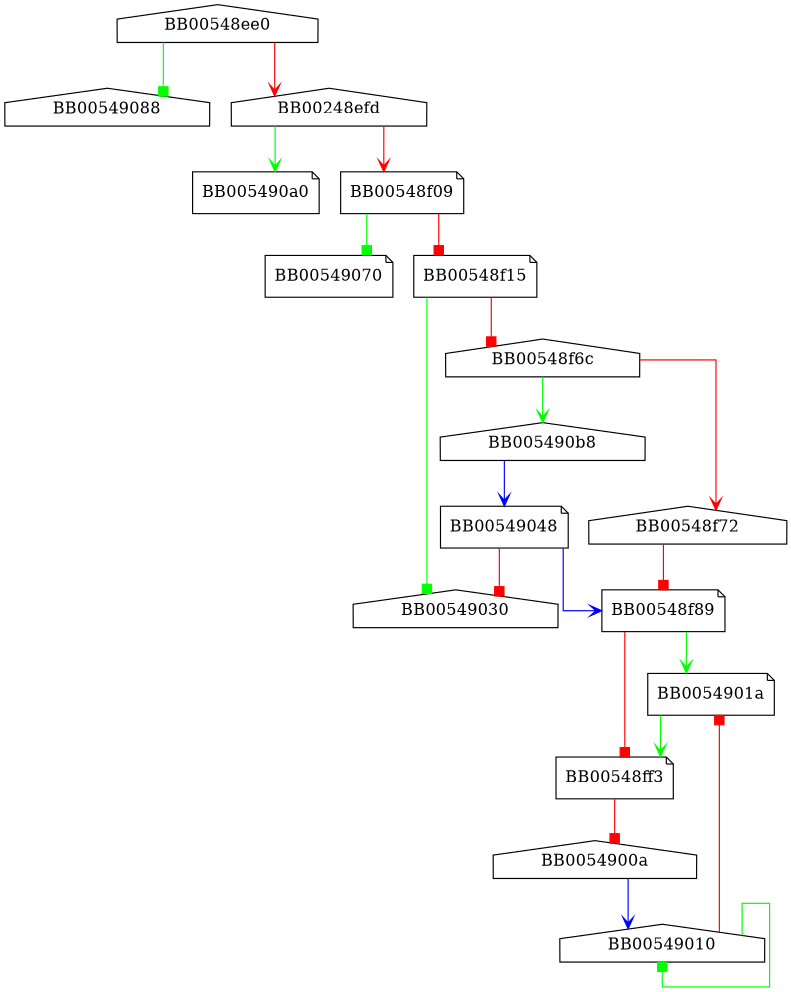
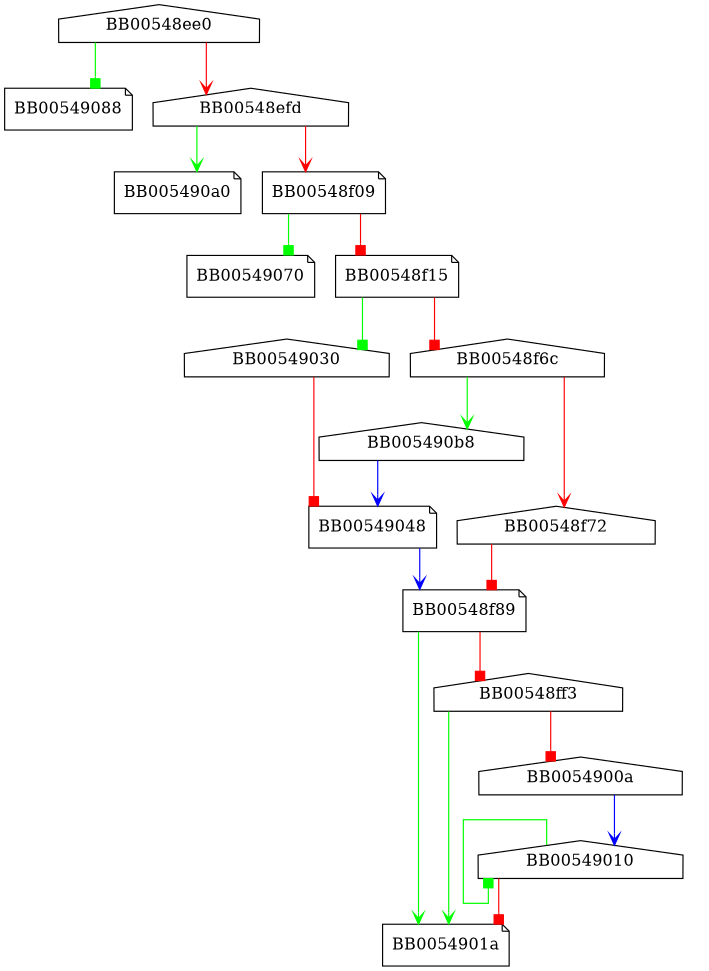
(107, 109) -> (69, 109)
(329, 109) -> (251, 109)
(499, 566) -> (314, 436)
(661, 730) -> (449, 812)
(615, 778) -> (528, 694)
